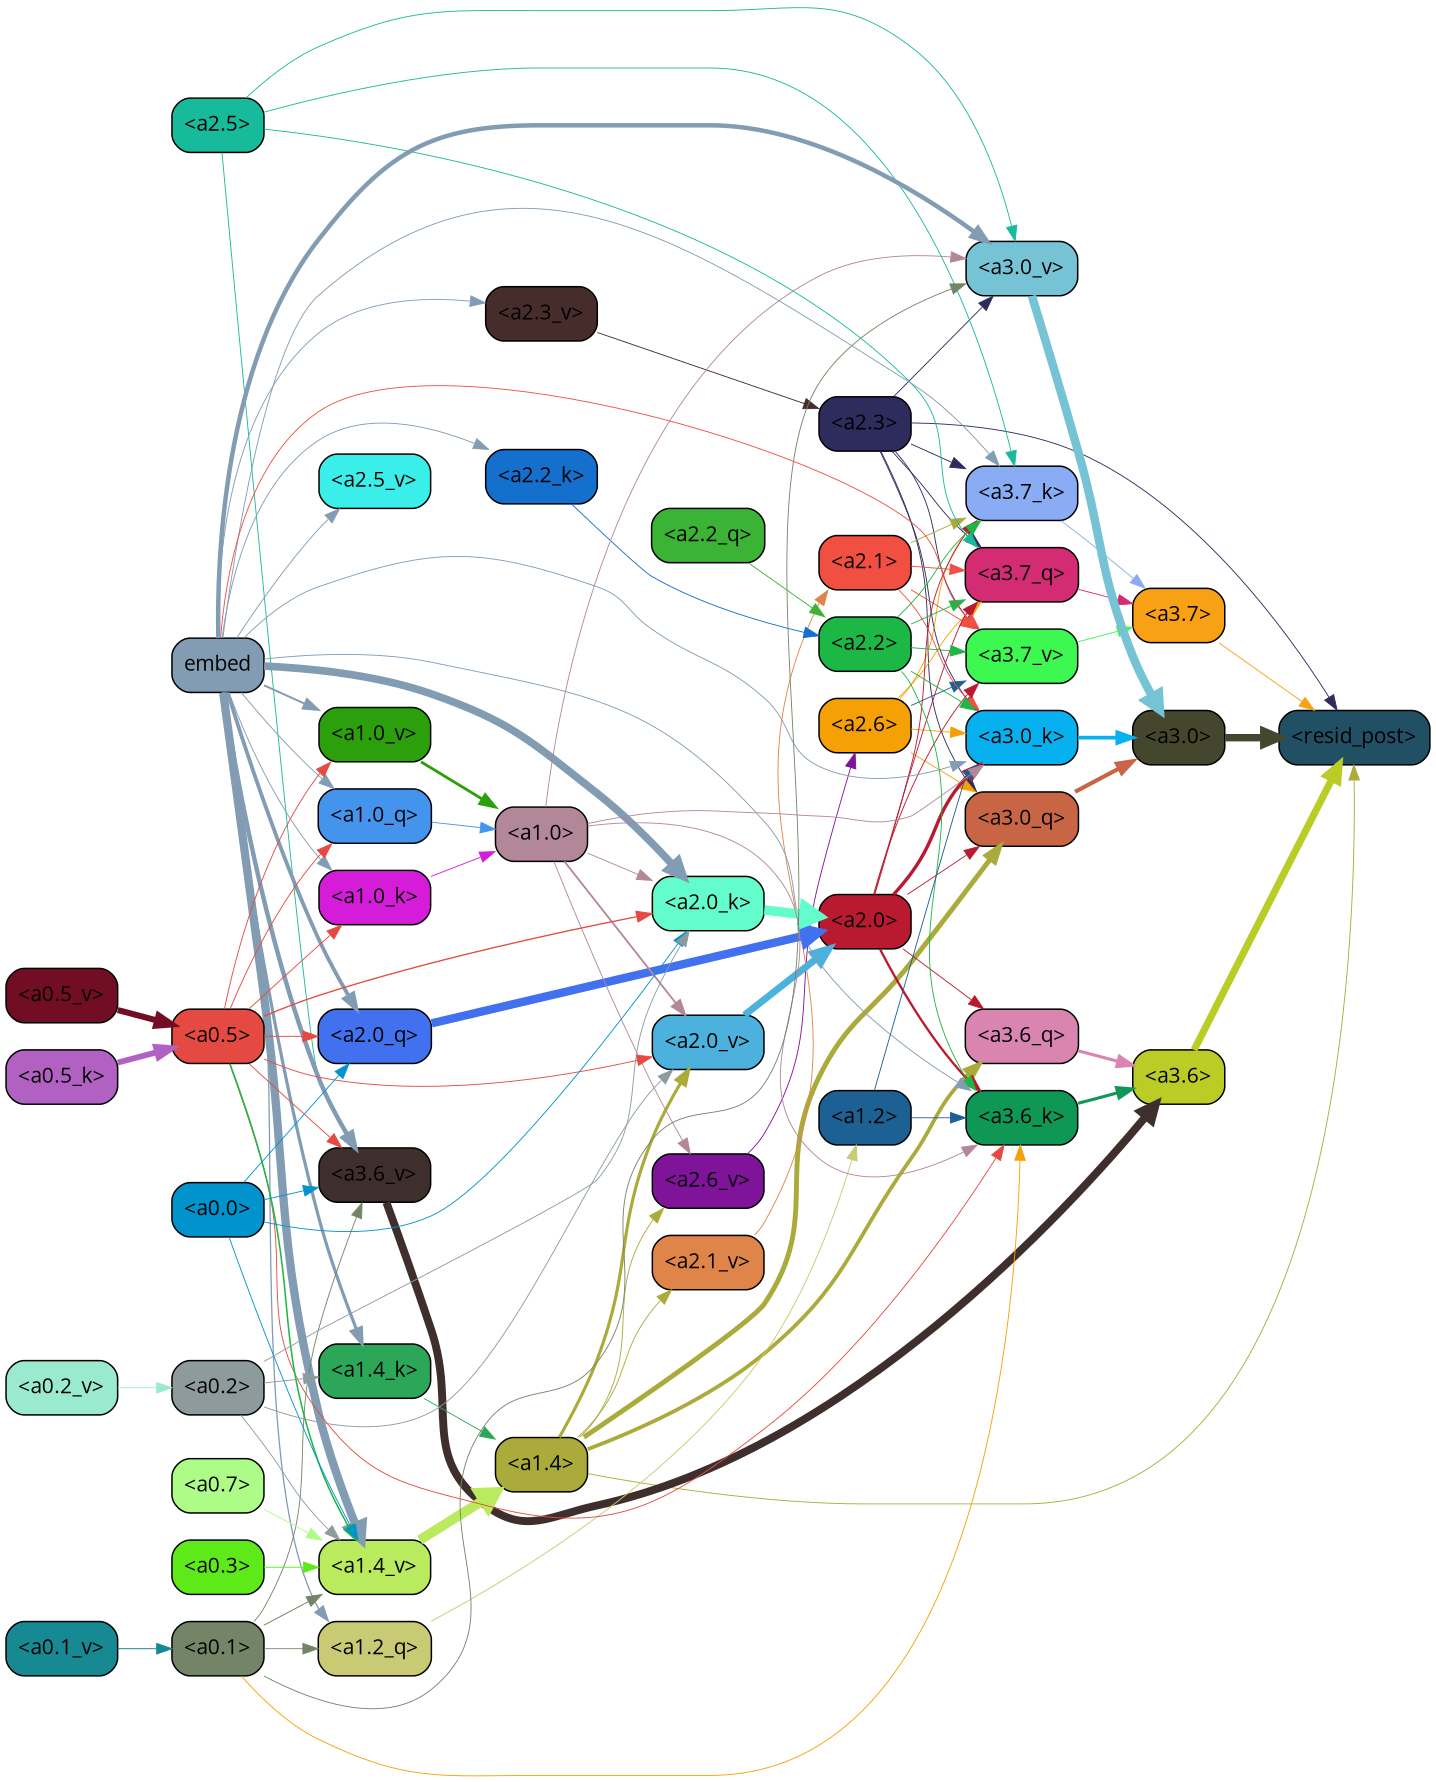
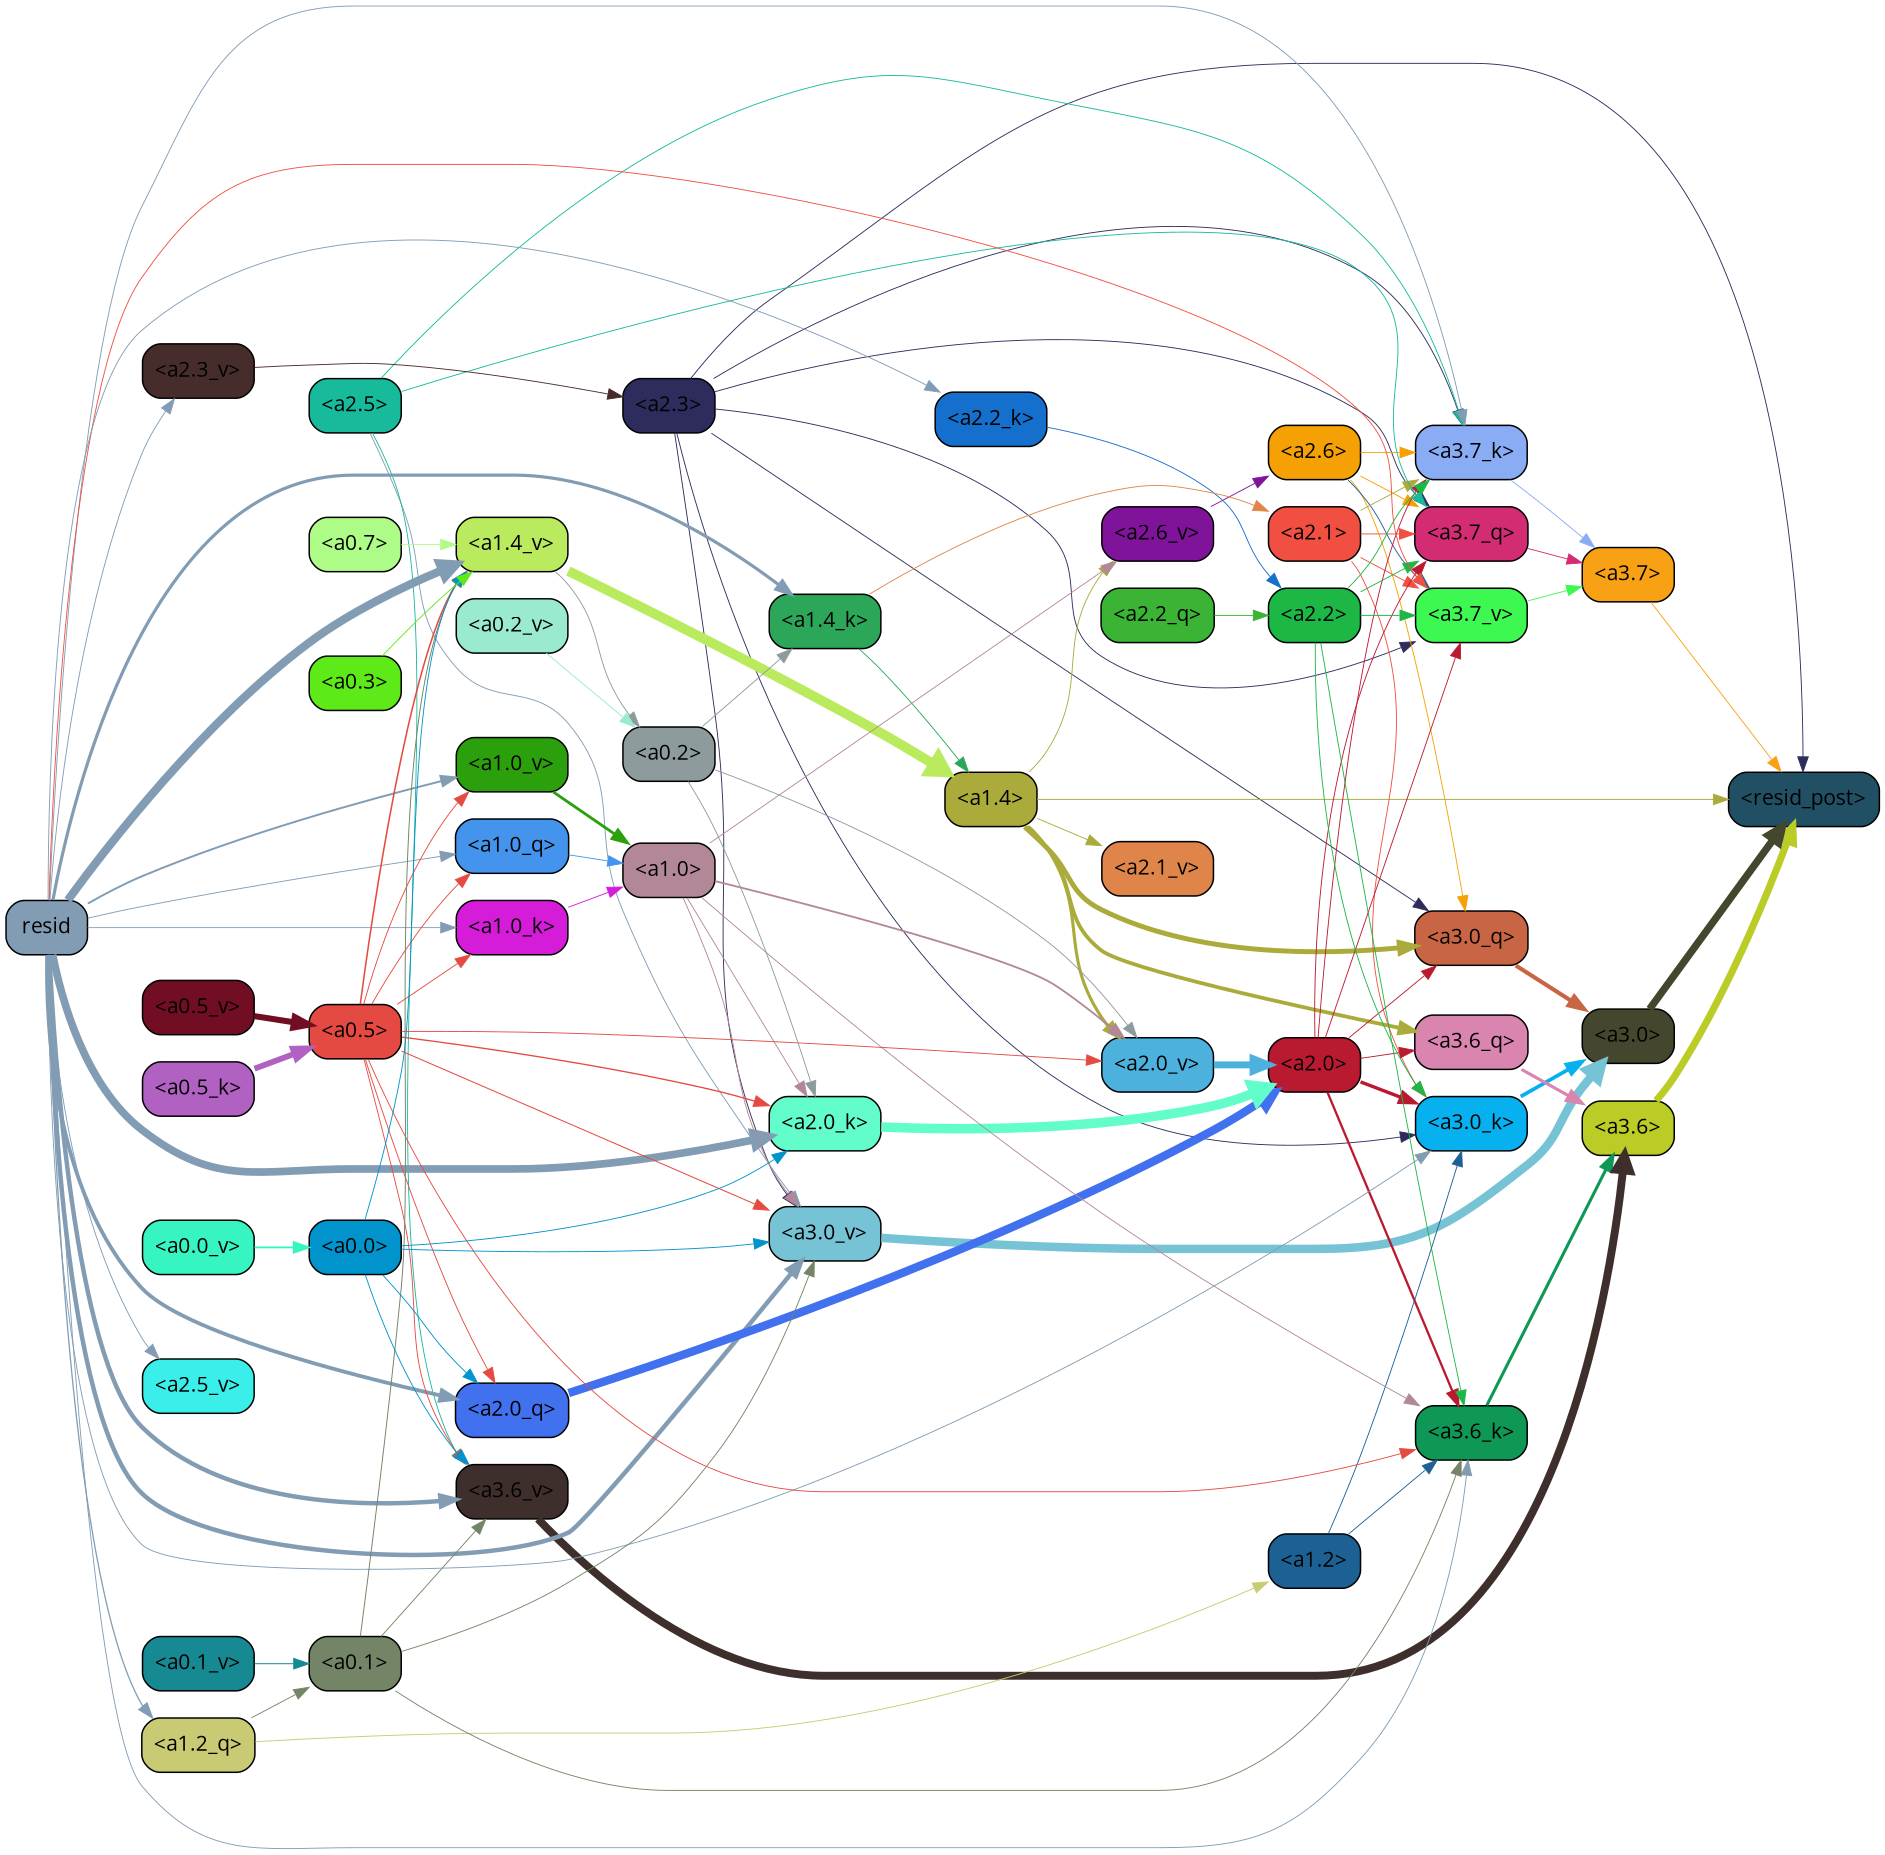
(676, 11) -> (601, 789)
(218, 665) -> (47, 928)
(931, 731) -> none
(806, 816) -> none
(782, 825) -> (1054, 507)
none -> (578, 1128)
none -> (198, 1247)
none -> (578, 1252)
(286, 1297) -> (397, 780)
(271, 1455) -> (597, 641)
(283, 1649) -> (274, 1706)
(828, 1734) -> (996, 1790)
